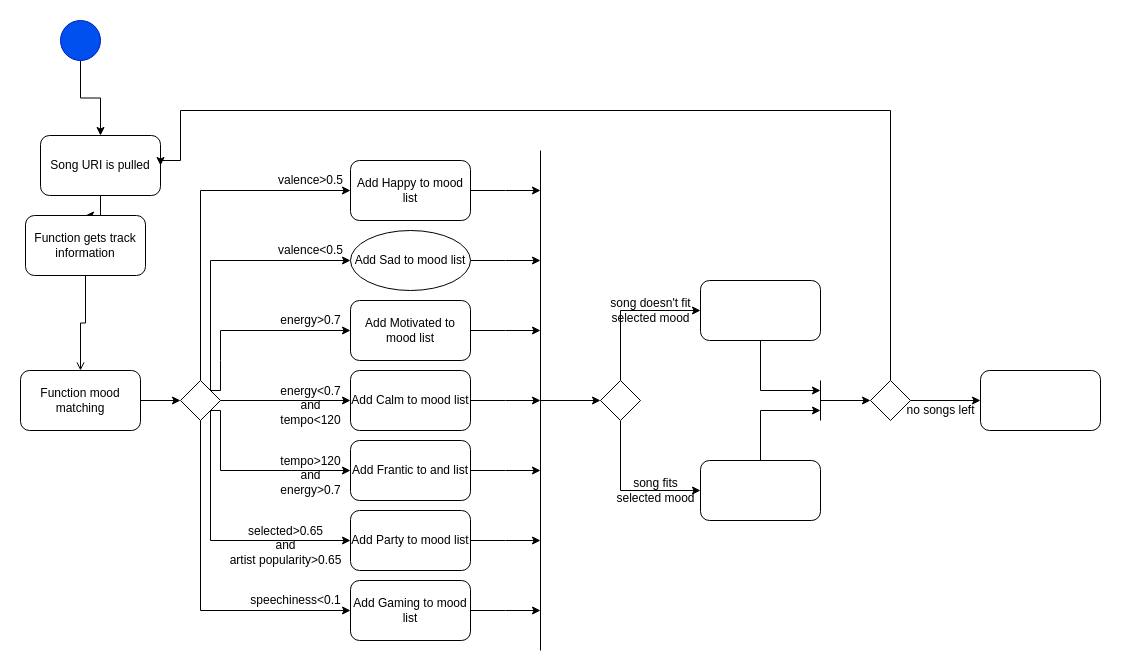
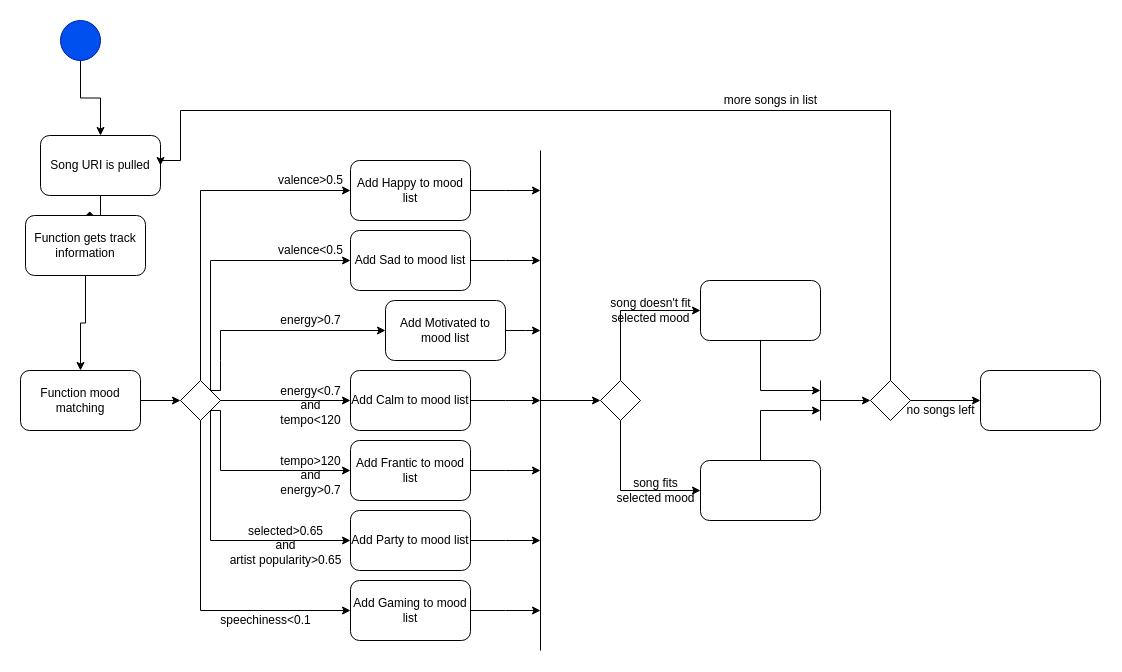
none -> (771, 101)
(93, 216) -> (94, 216)
(411, 261) -> (411, 261)
(411, 331) -> (446, 331)
(81, 364) -> (81, 362)
(411, 471) -> (411, 471)
(296, 601) -> (266, 621)
